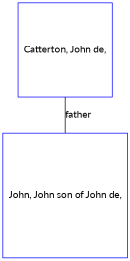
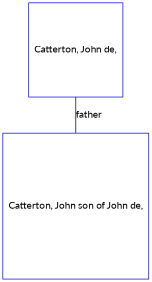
(65, 196) -> (76, 206)
